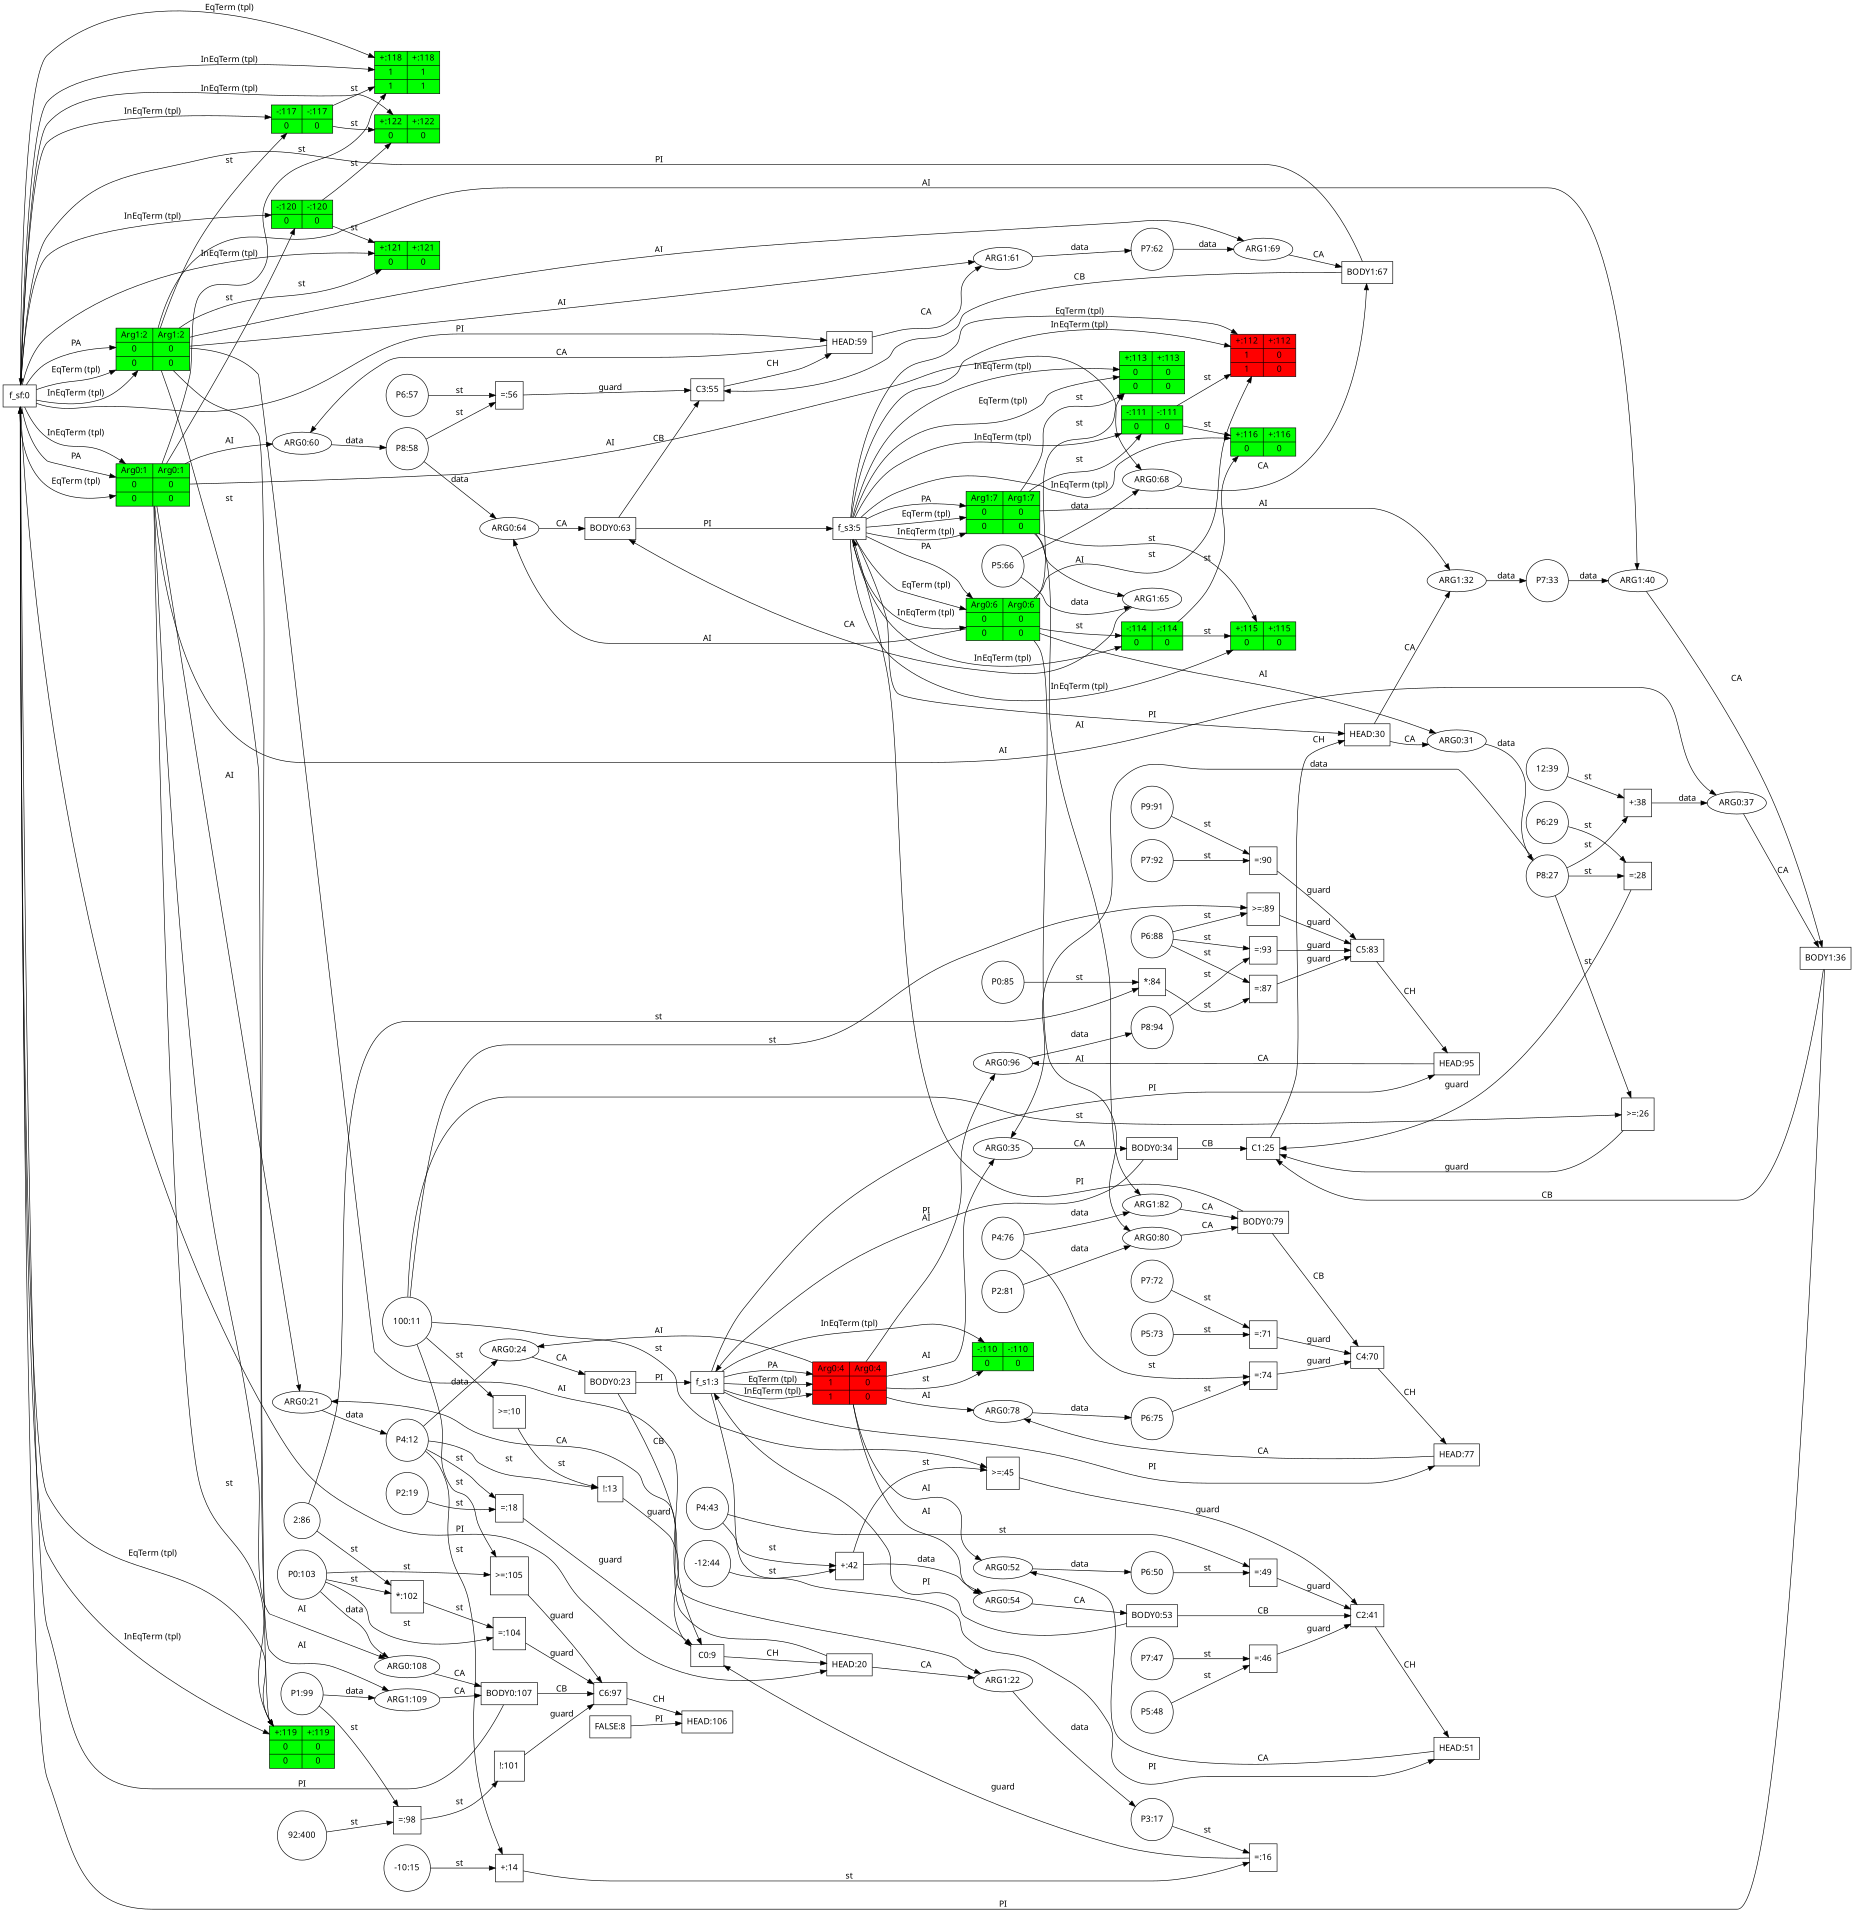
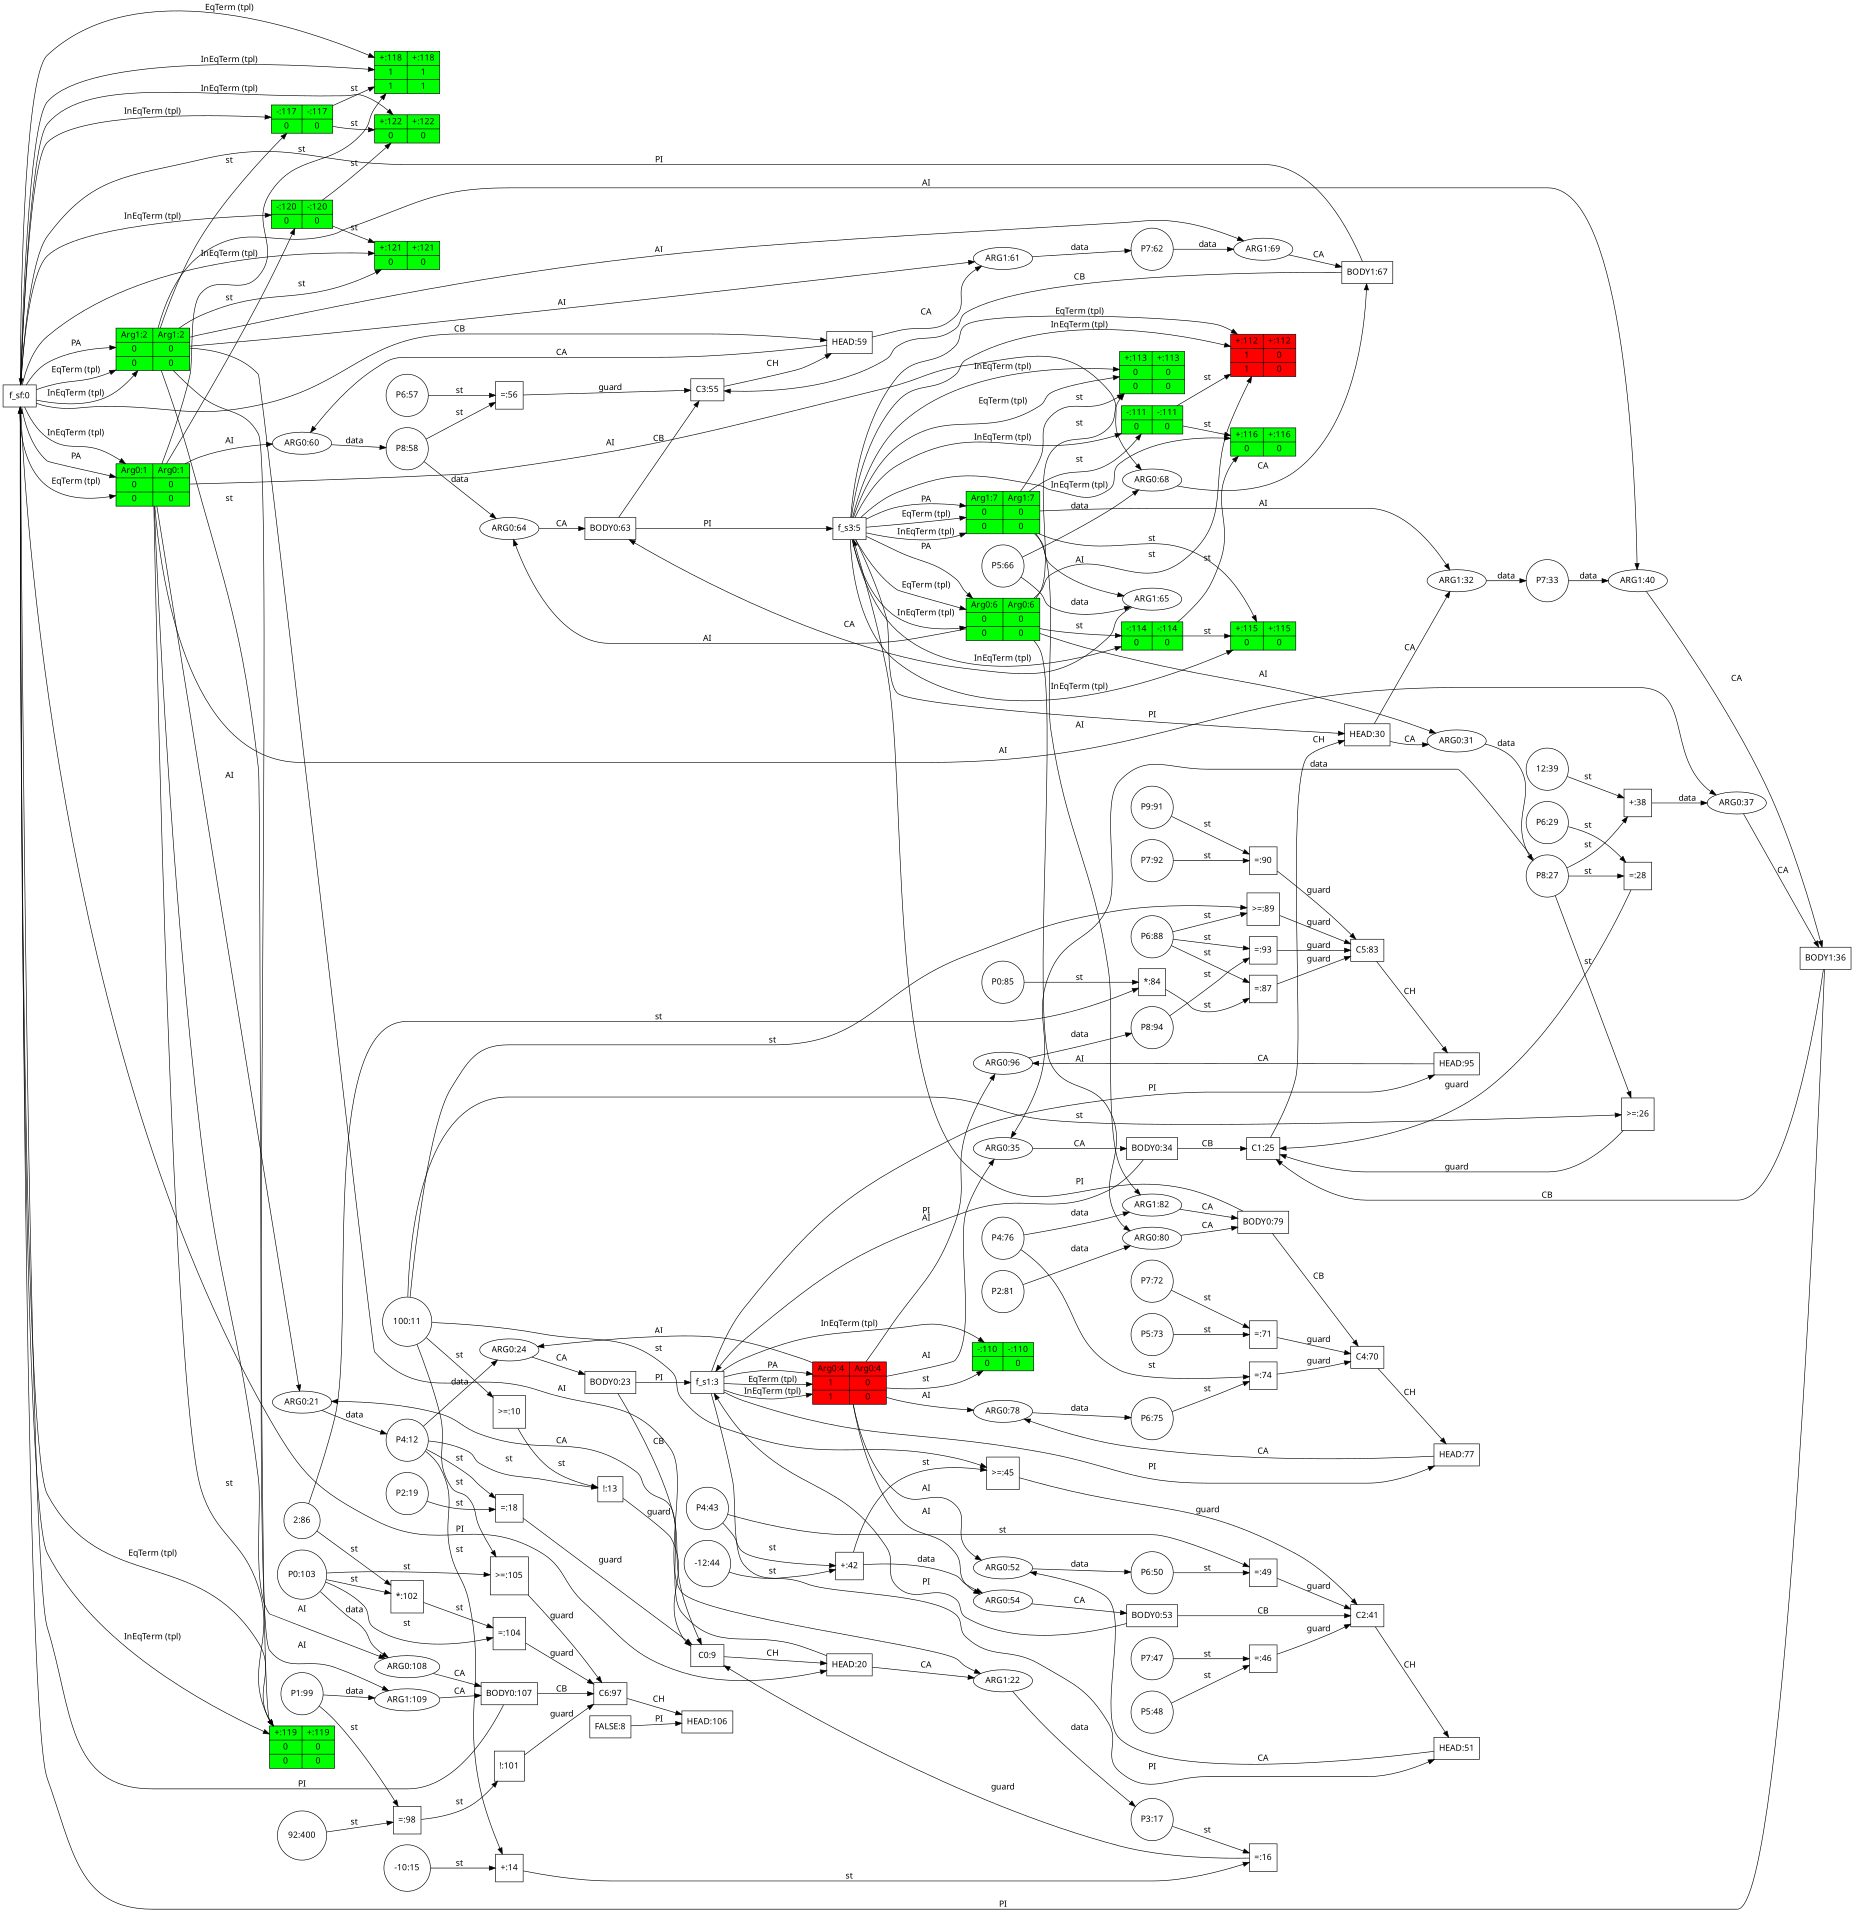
(460, 329) -> (460, 329)
